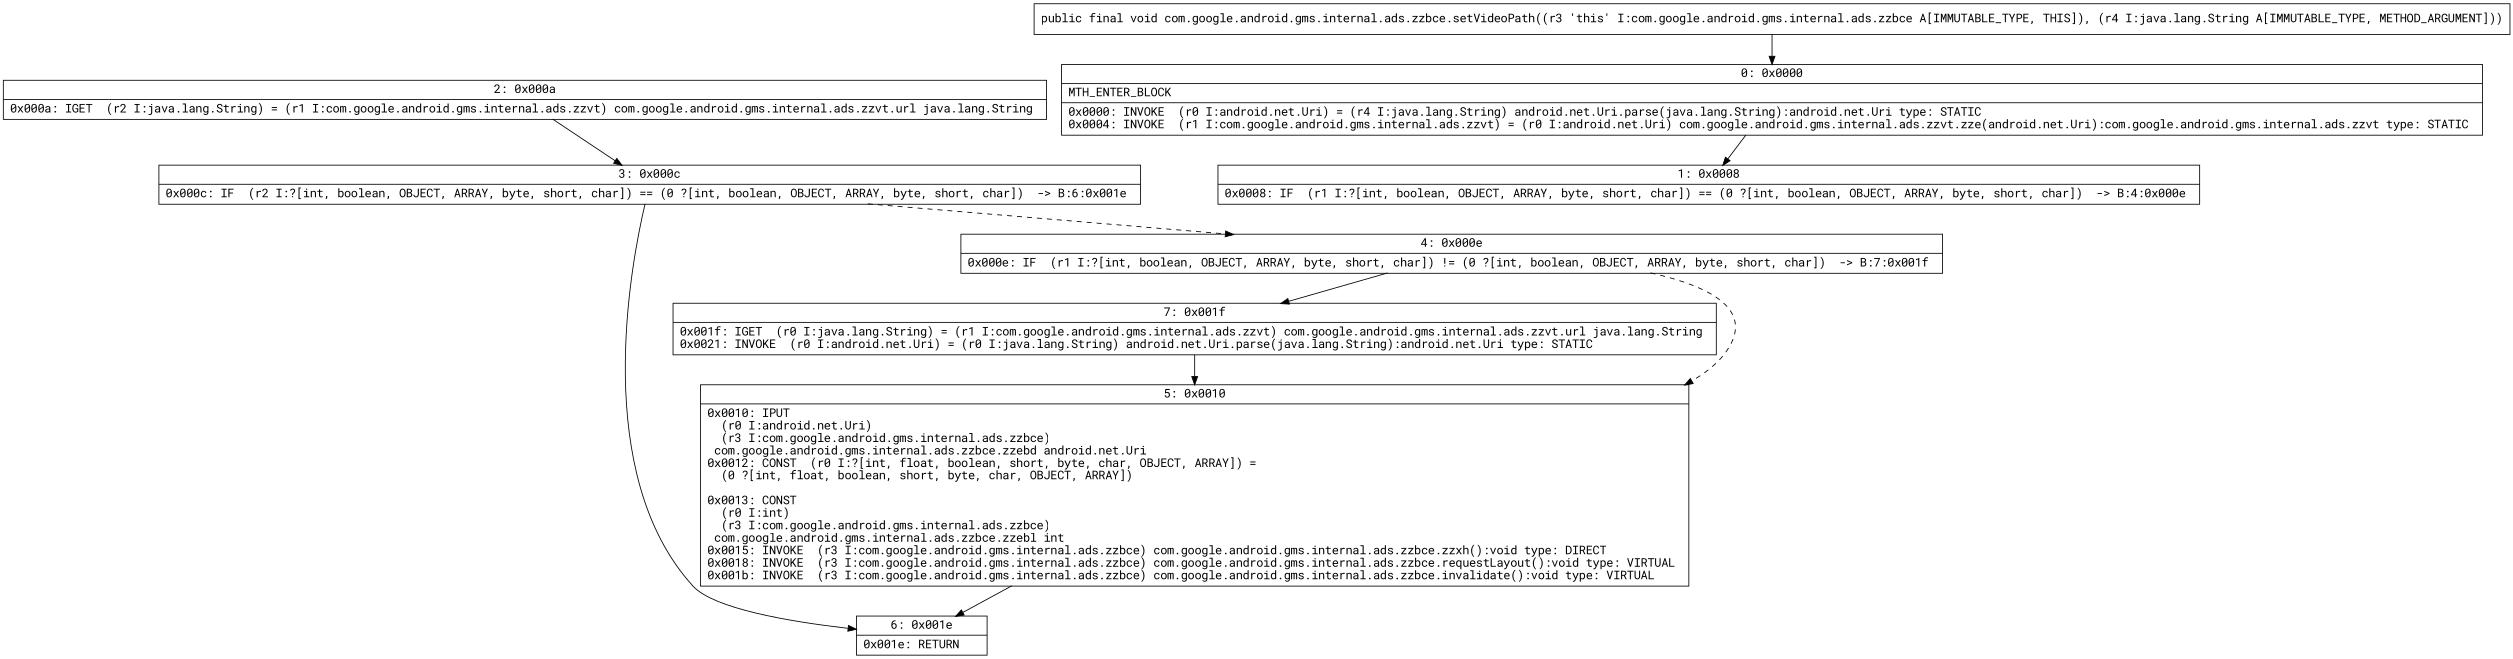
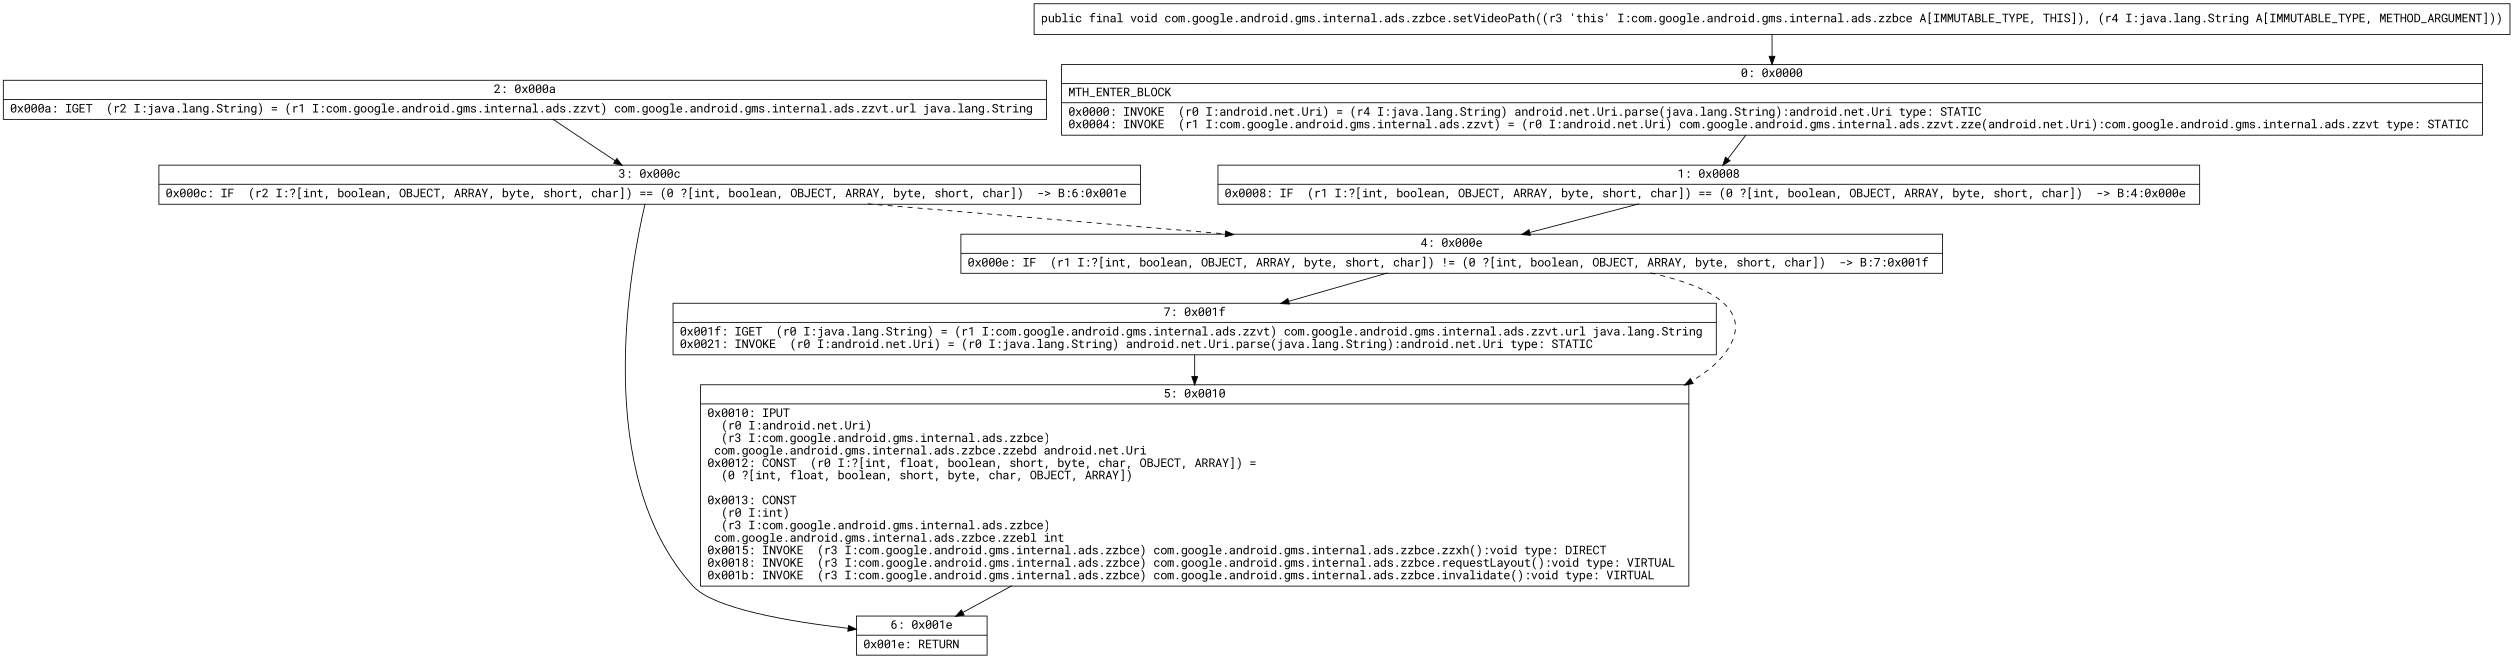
none -> (1584, 218)
